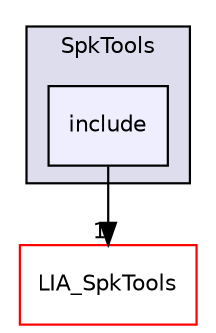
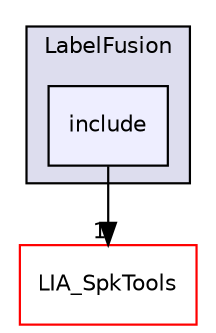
(108, 47) -> (108, 47)
